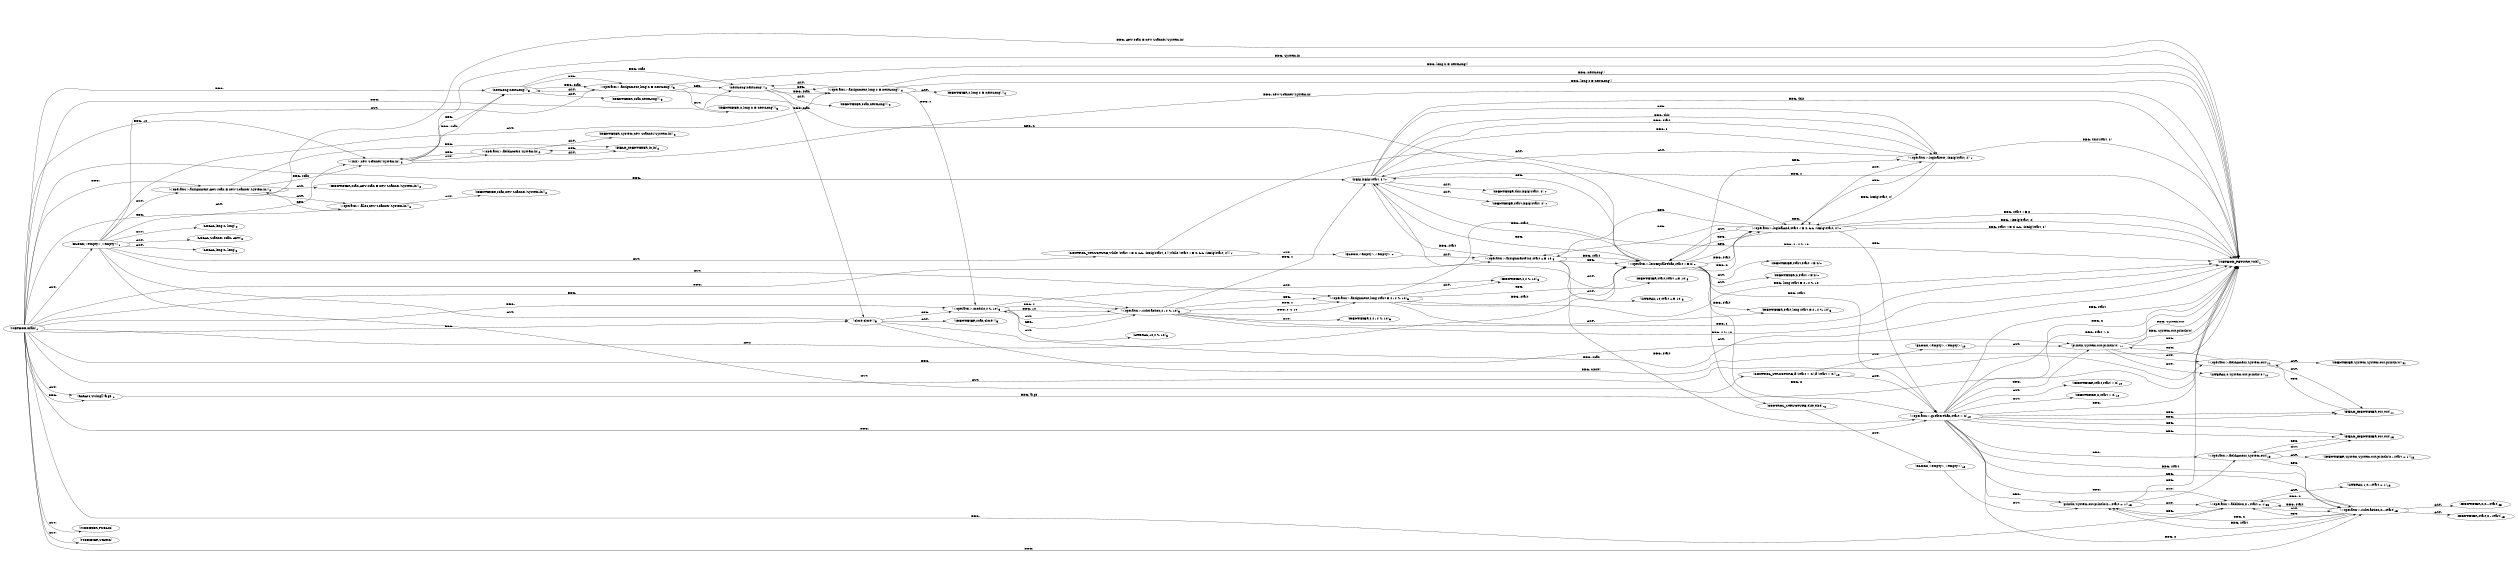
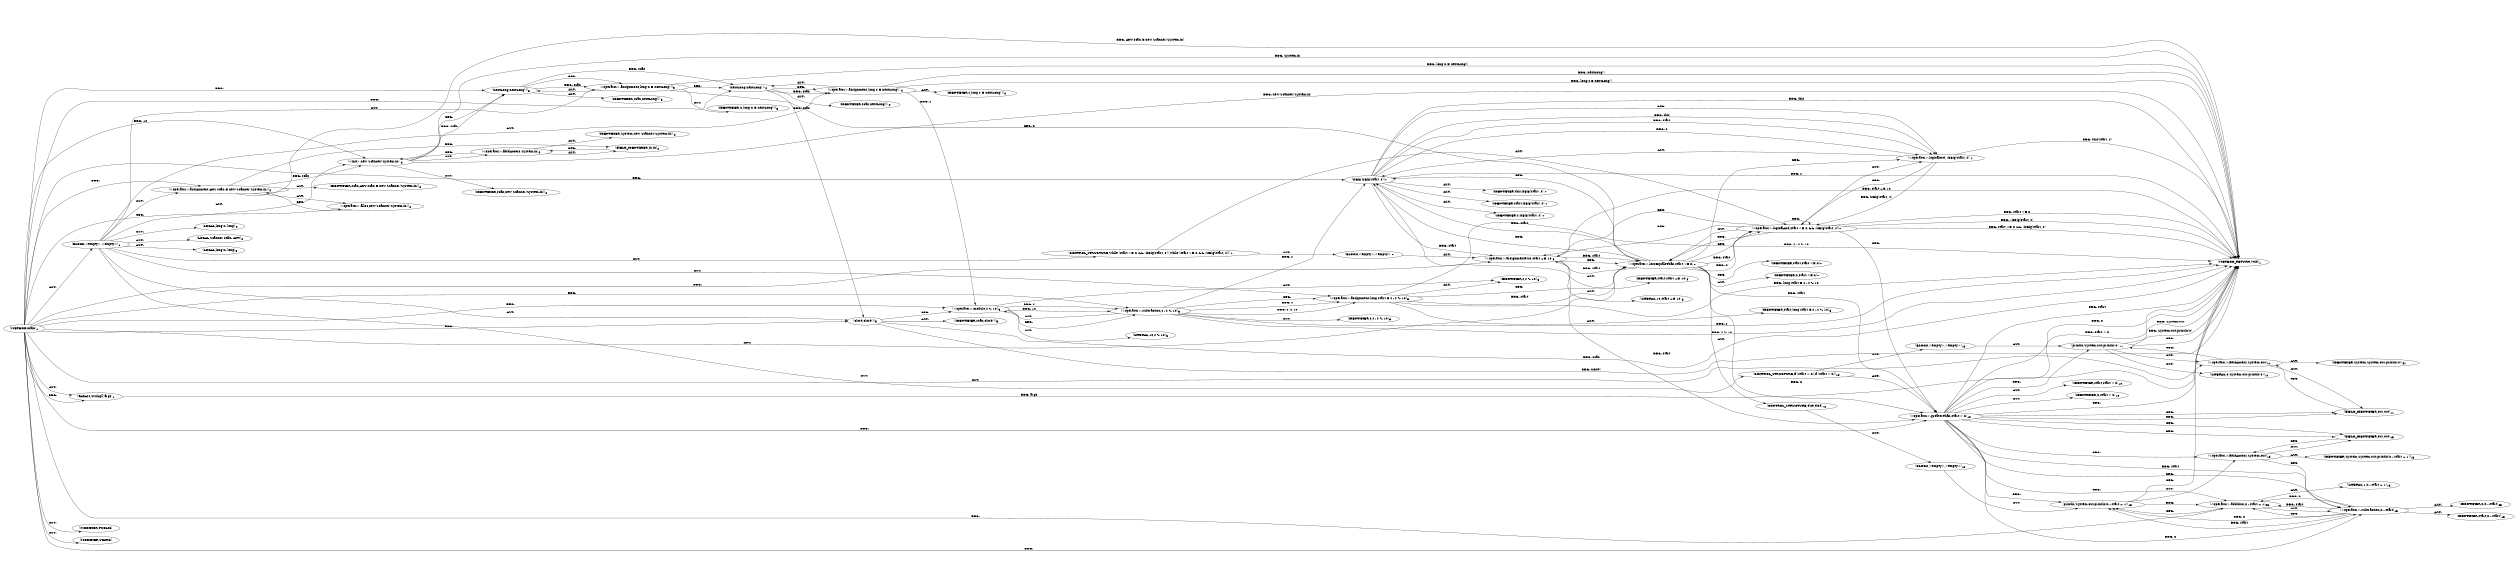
none -> (1894, 191)
(442, 200) -> (442, 177)
none -> (1520, 216)
(1722, 275) -> (1722, 275)
(1709, 299) -> (1596, 273)
(1044, 363) -> none
(2170, 503) -> (2170, 503)
